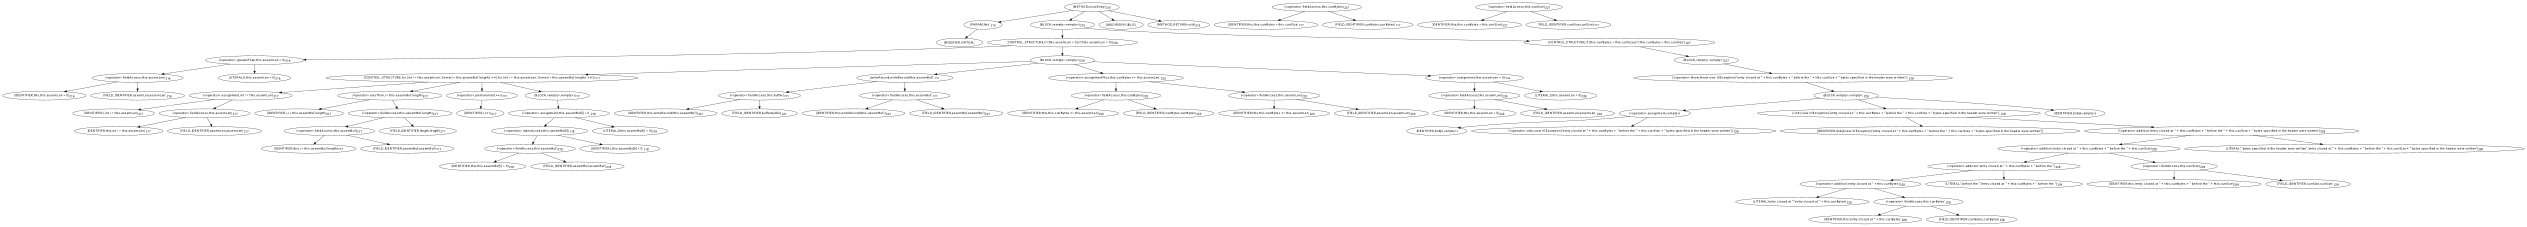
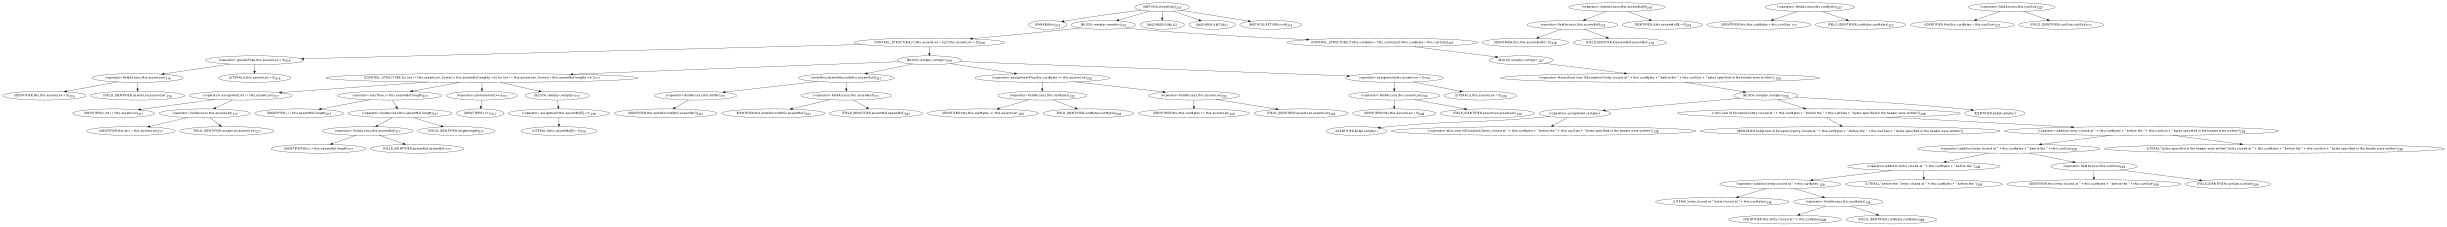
(972, 33) -> (1186, 16)
(760, 113) -> none
(550, 121) -> none
